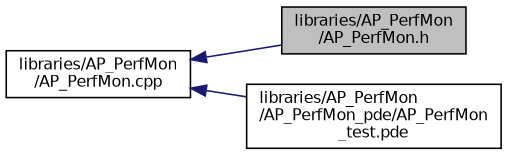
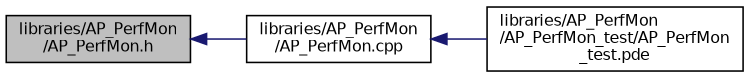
(244, 51) -> (227, 39)
(374, 116) -> (615, 39)
